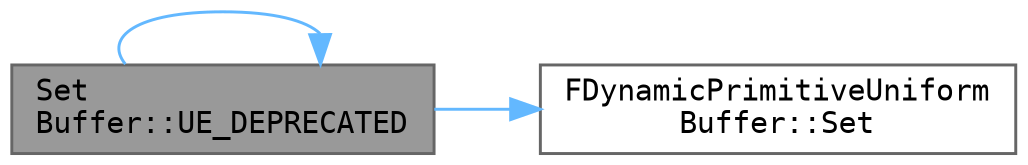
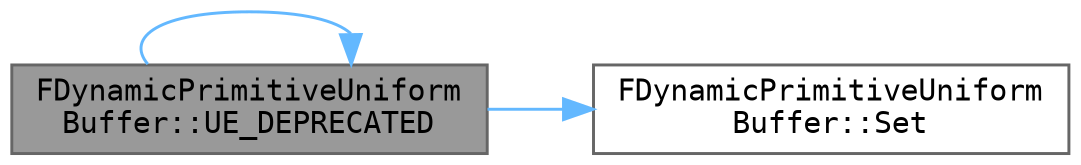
(223, 109) -> (250, 109)
